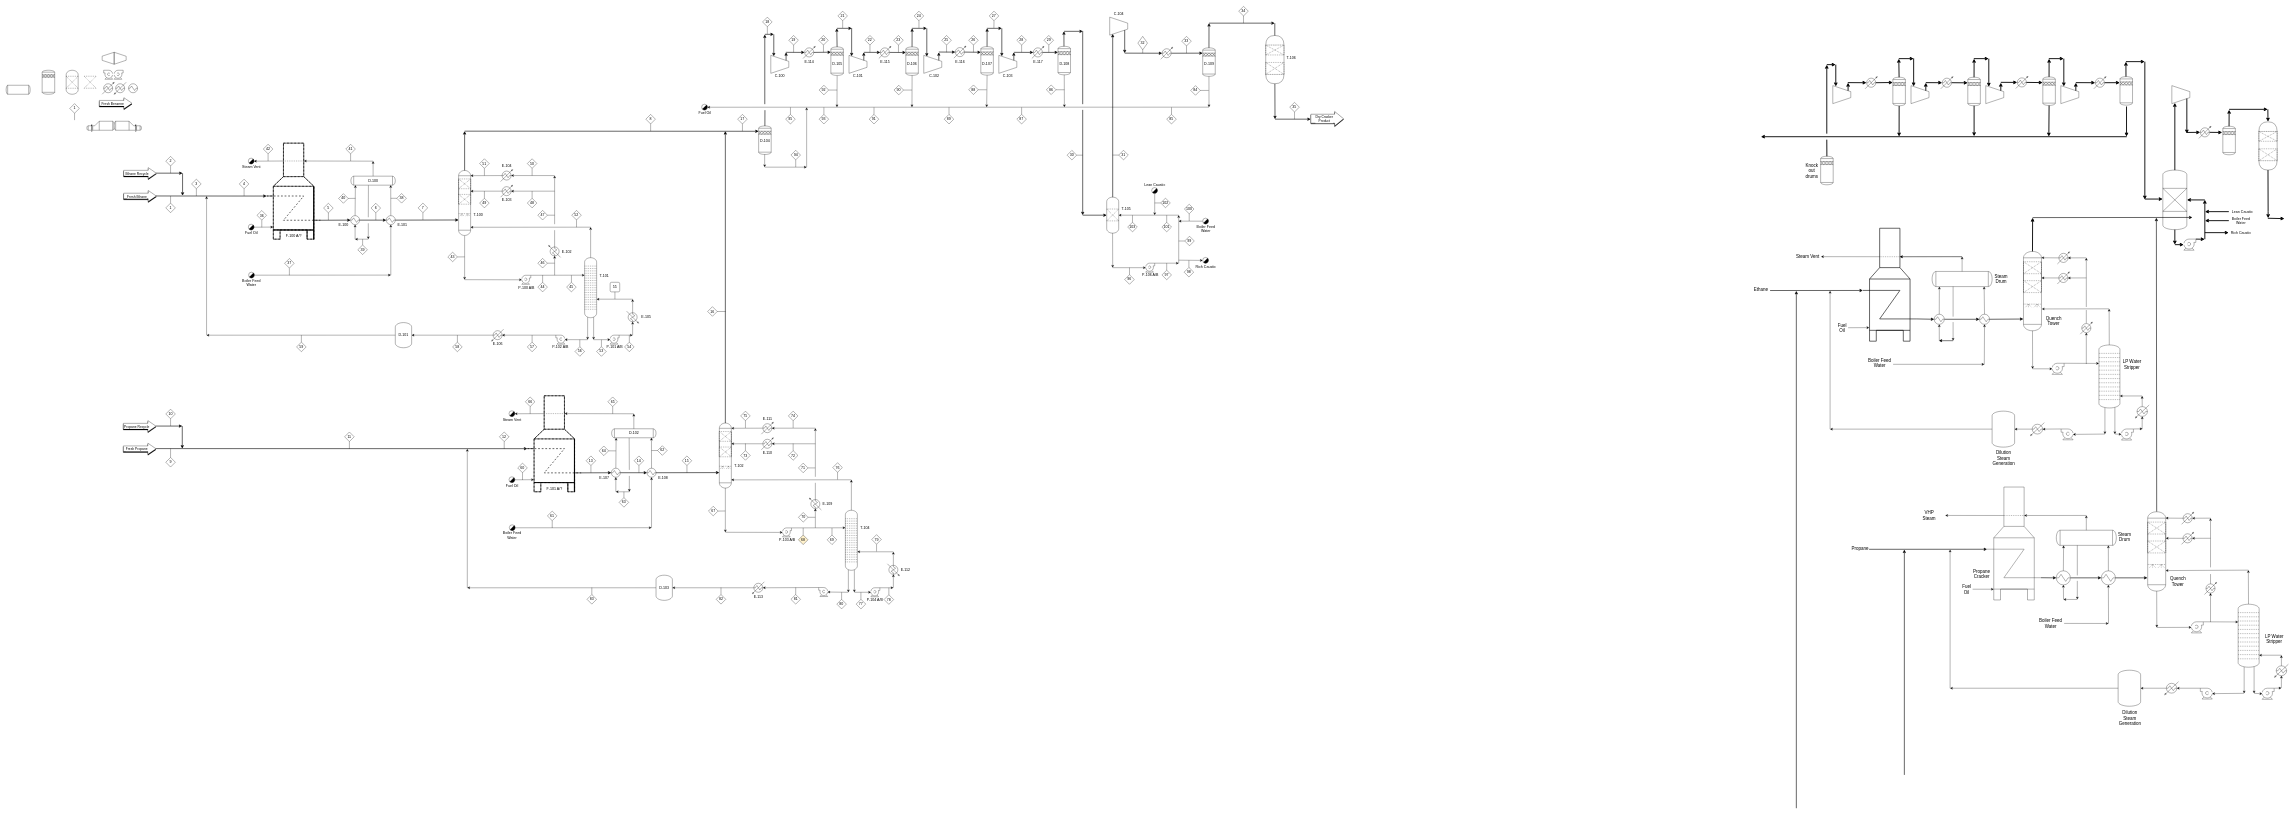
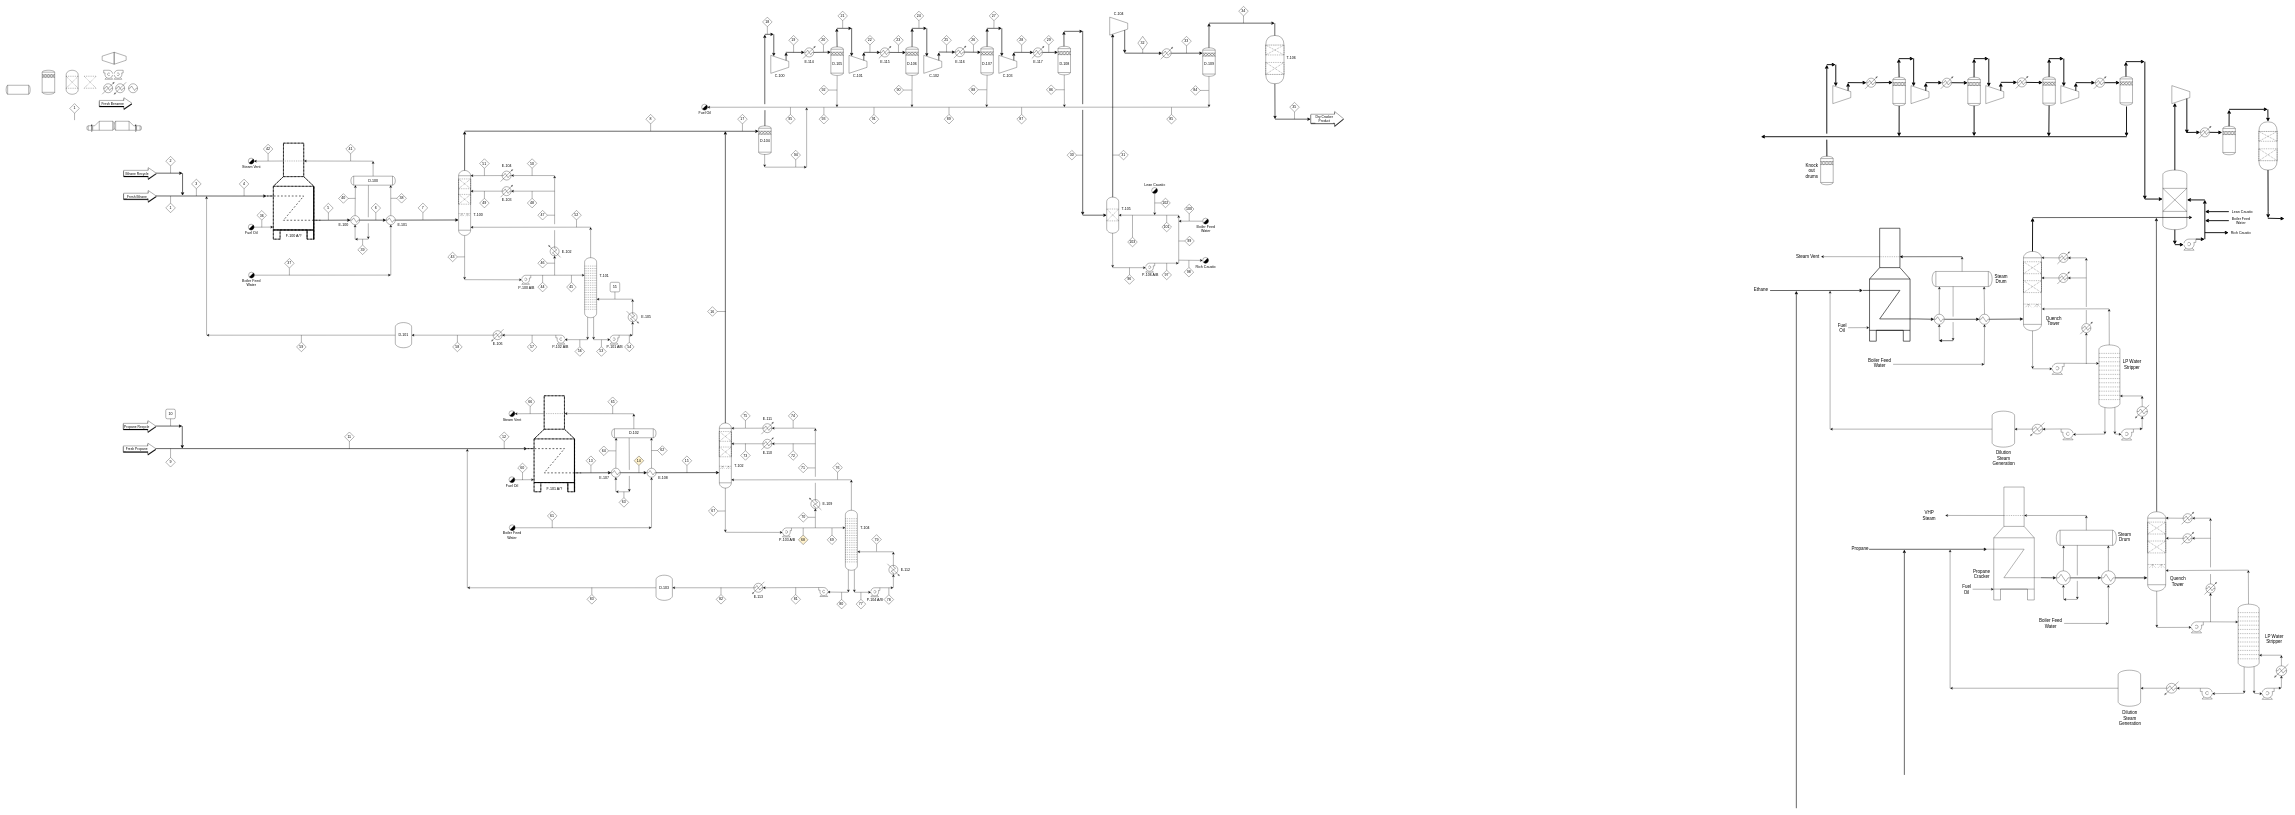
(1132, 227) -> (1132, 242)
(171, 414) -> (171, 414)
(639, 460) -> (639, 460)
